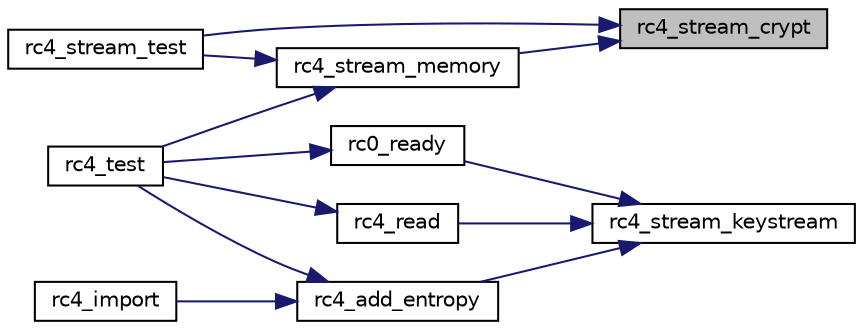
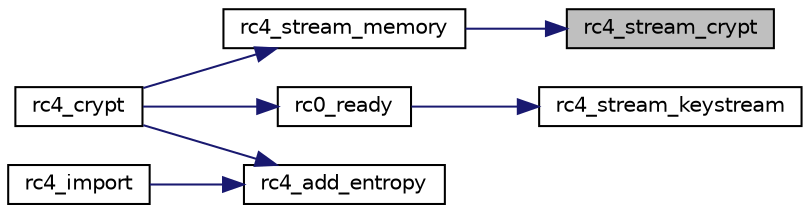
(106, 49) -> none
(106, 166) -> (79, 107)
(398, 223) -> none
(550, 265) -> none
